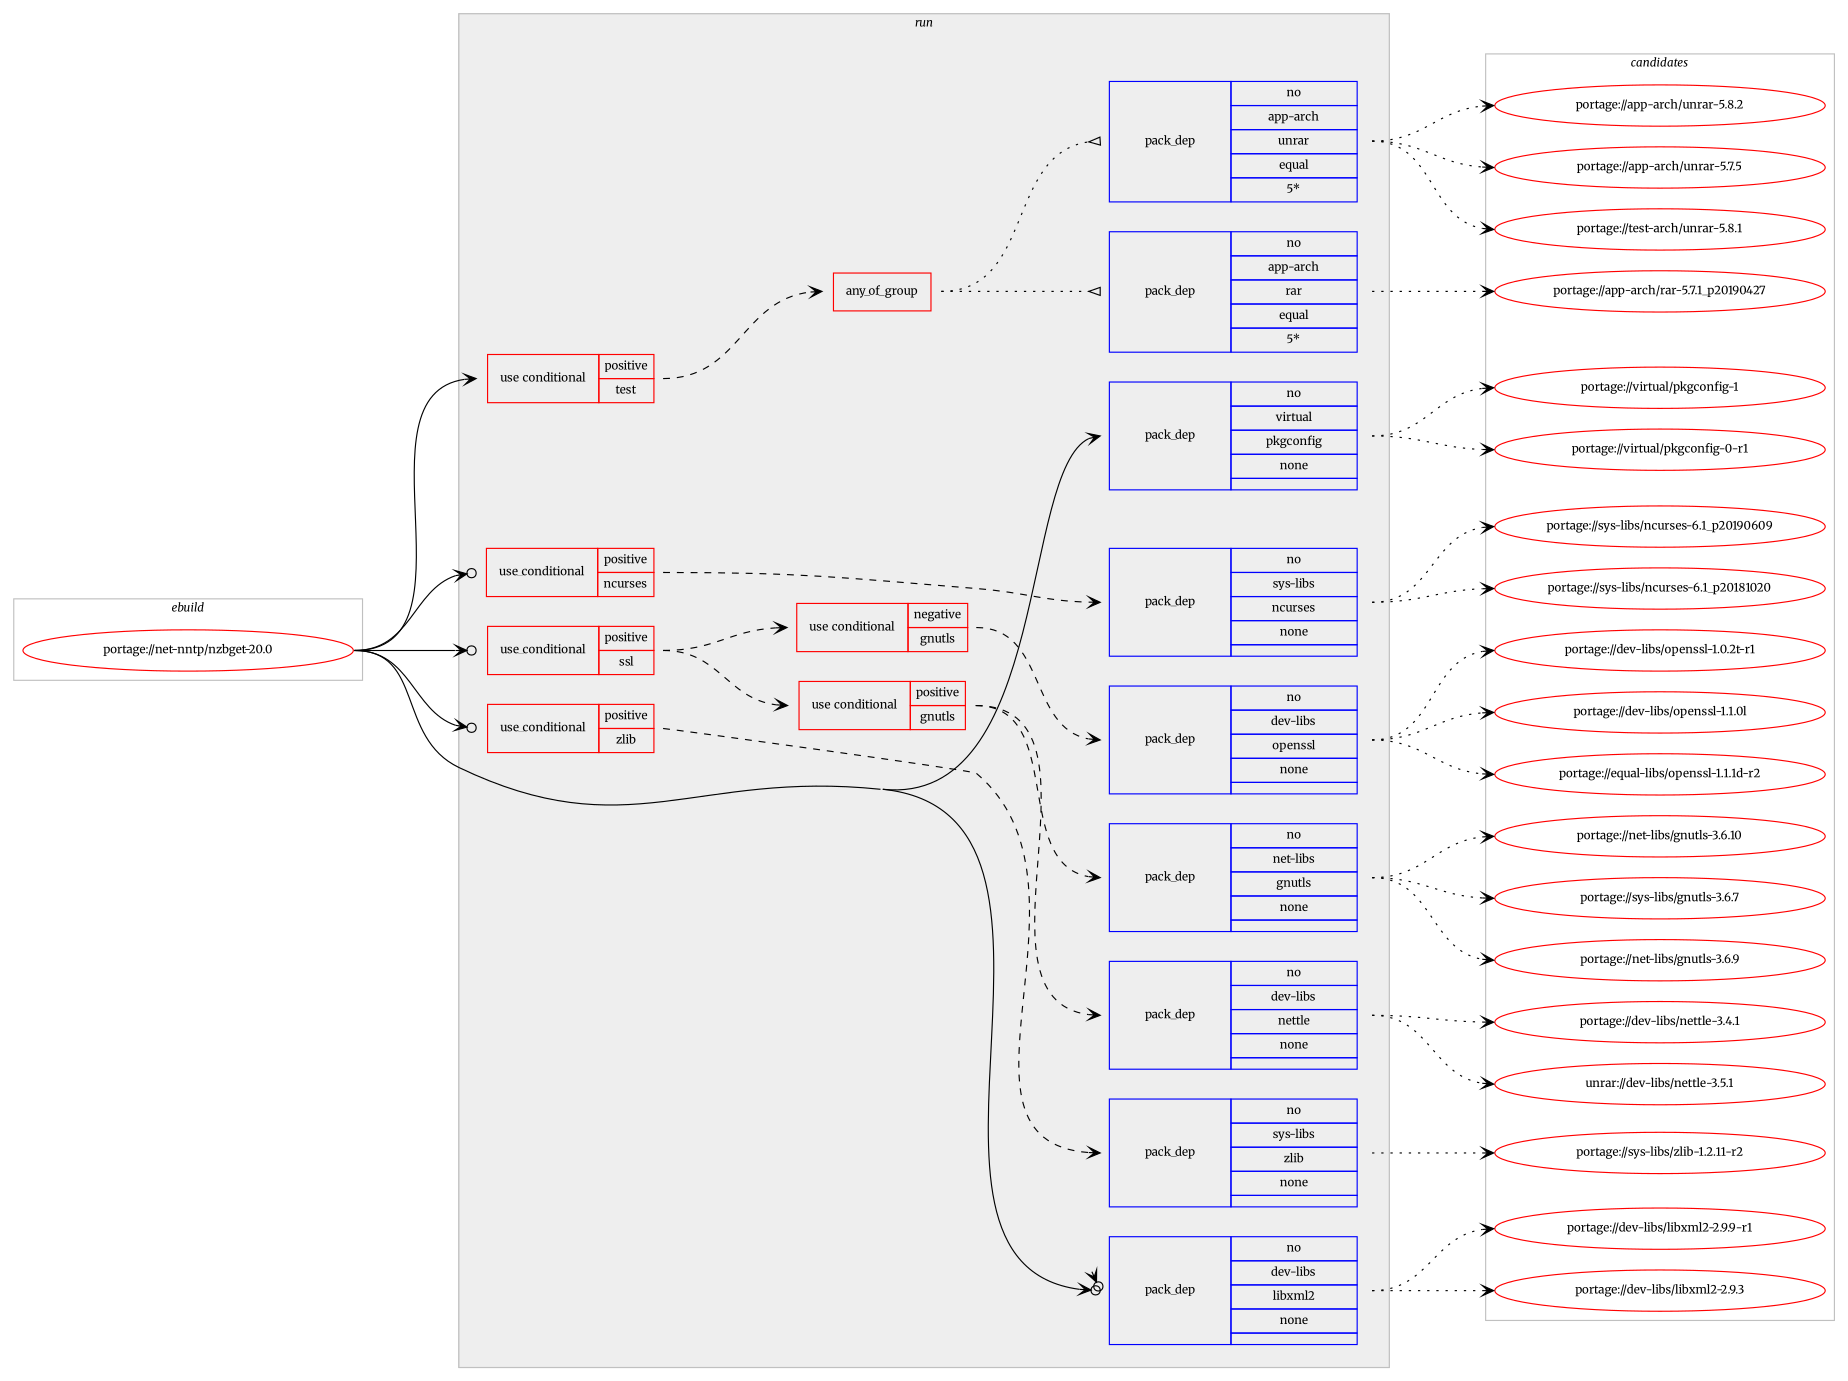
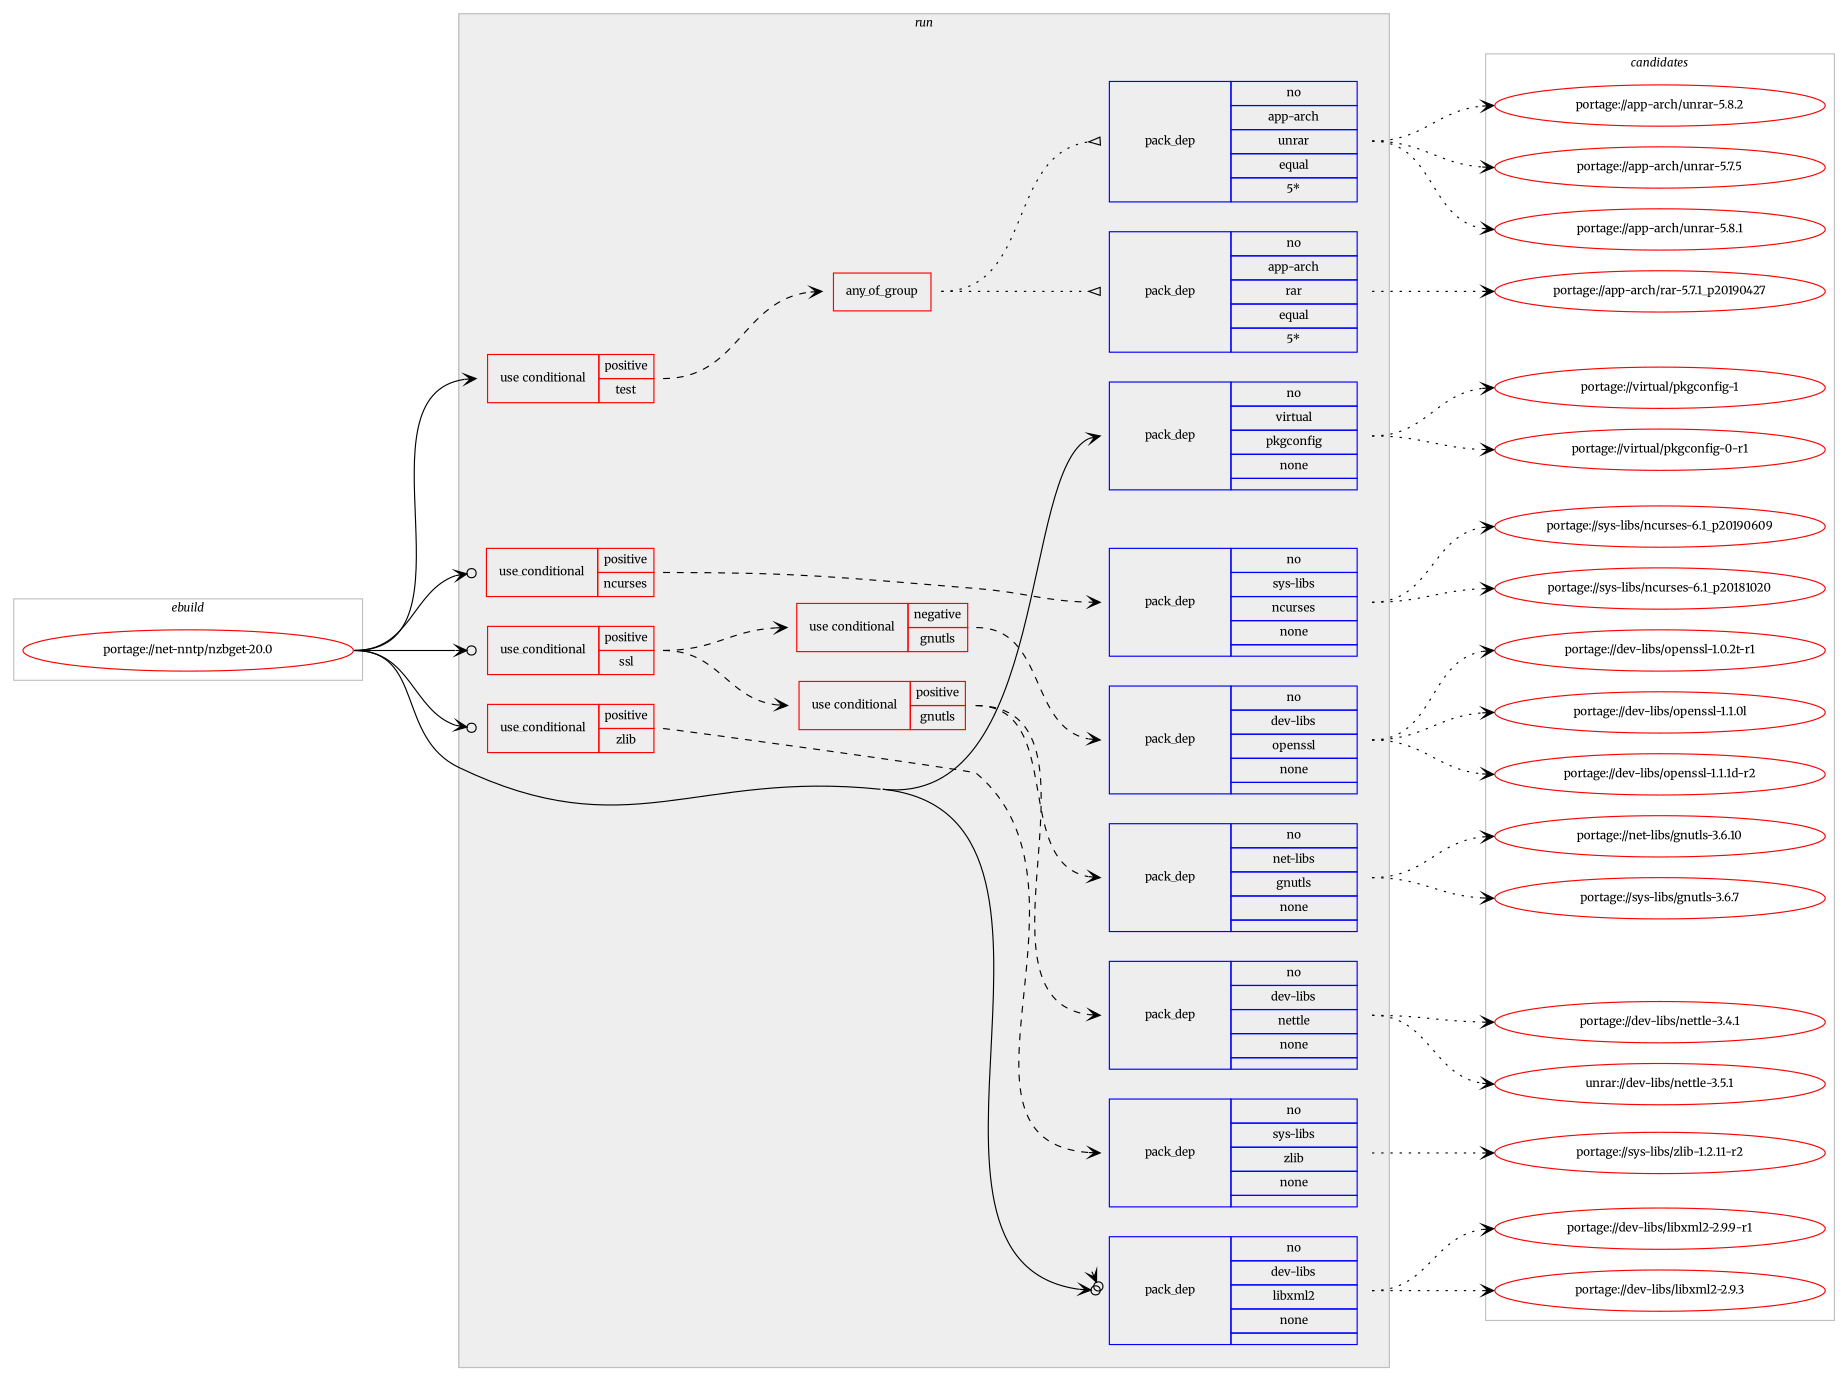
(1660, 229) -> (1660, 229)
(1660, 774) -> (1660, 774)
(1660, 960) -> none
